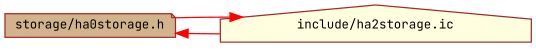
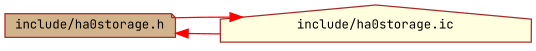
(90, 26) -> (90, 26)
(376, 26) -> (376, 26)
